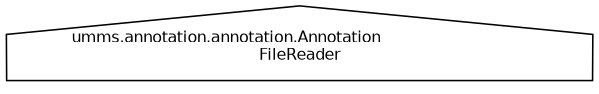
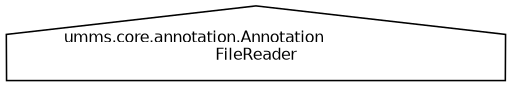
(300, 47) -> (256, 47)
